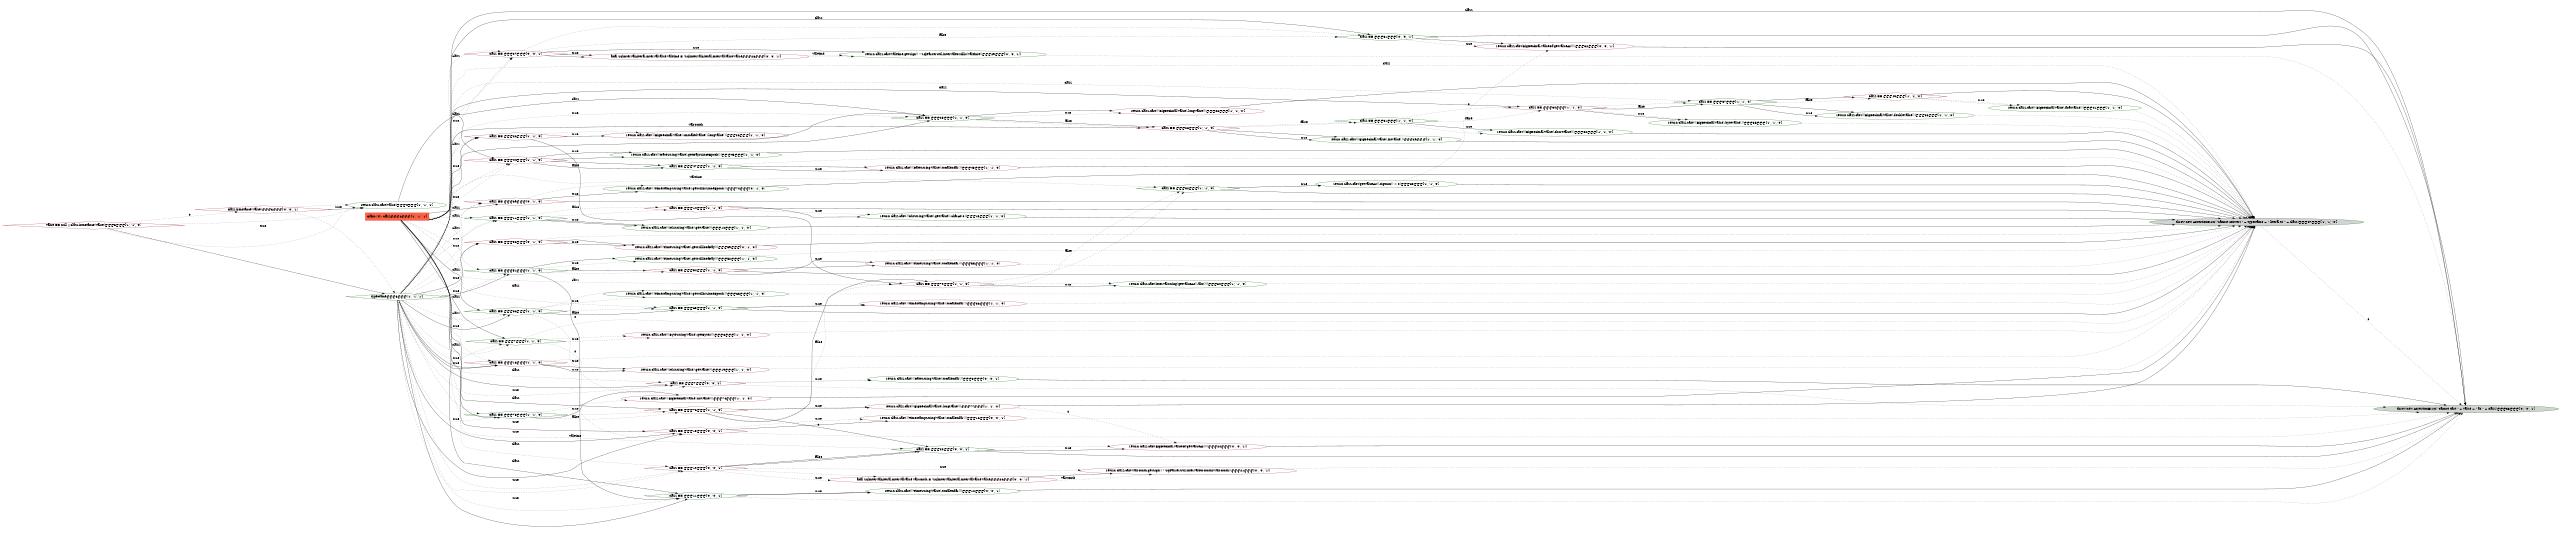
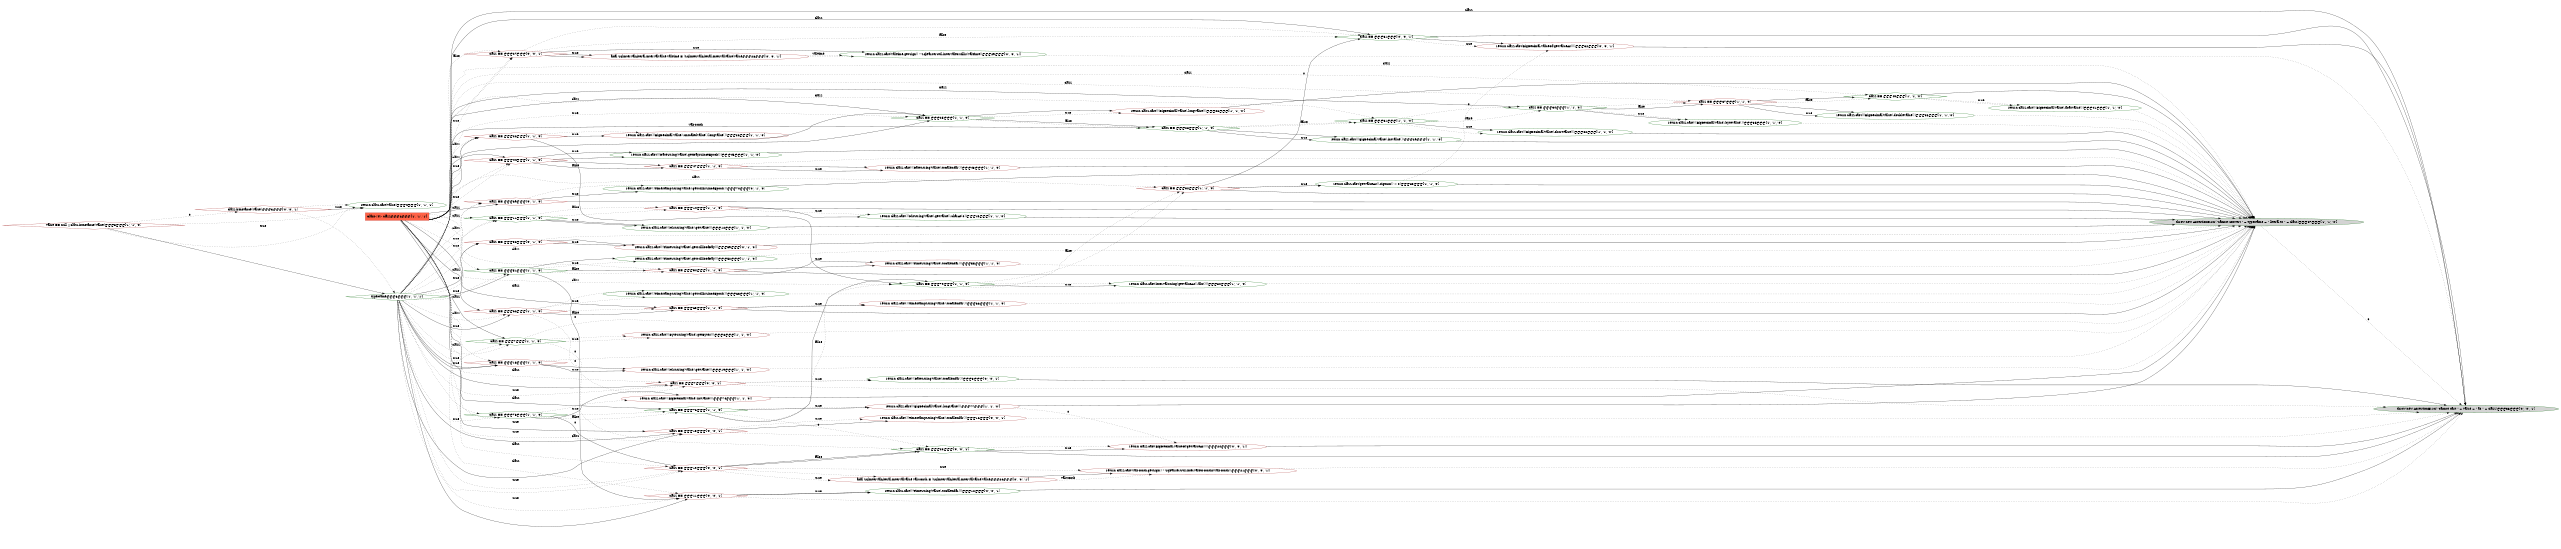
(456, 57) -> (456, 57)
none -> (1087, 74)
(1895, 97) -> (1895, 97)
none -> (852, 98)
(1725, 102) -> (1725, 102)
(1555, 108) -> (1555, 108)
(439, 127) -> (456, 162)
(1188, 128) -> (1188, 128)
none -> (1298, 132)
(696, 166) -> (696, 166)
(696, 177) -> (696, 177)
(1188, 189) -> (1188, 189)
none -> (530, 264)
(943, 284) -> (943, 284)
(511, 299) -> (511, 299)
(696, 308) -> (696, 308)
(516, 311) -> (516, 311)
(455, 350) -> (455, 350)
(575, 361) -> (575, 361)
(696, 410) -> (696, 410)
(821, 428) -> (821, 428)
(575, 436) -> (575, 436)
(454, 442) -> (454, 442)
none -> (608, 449)
(696, 496) -> (696, 496)
